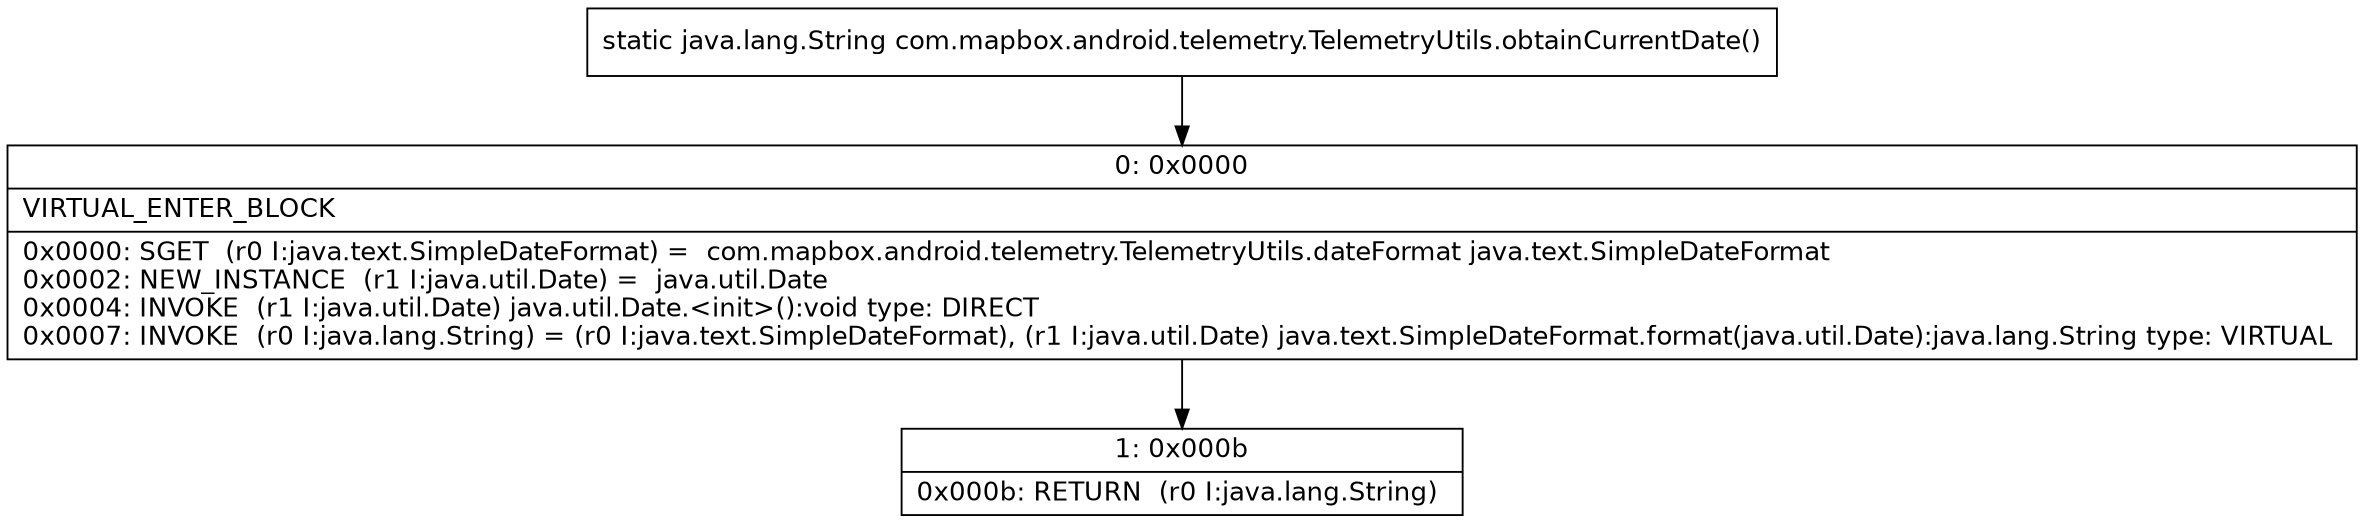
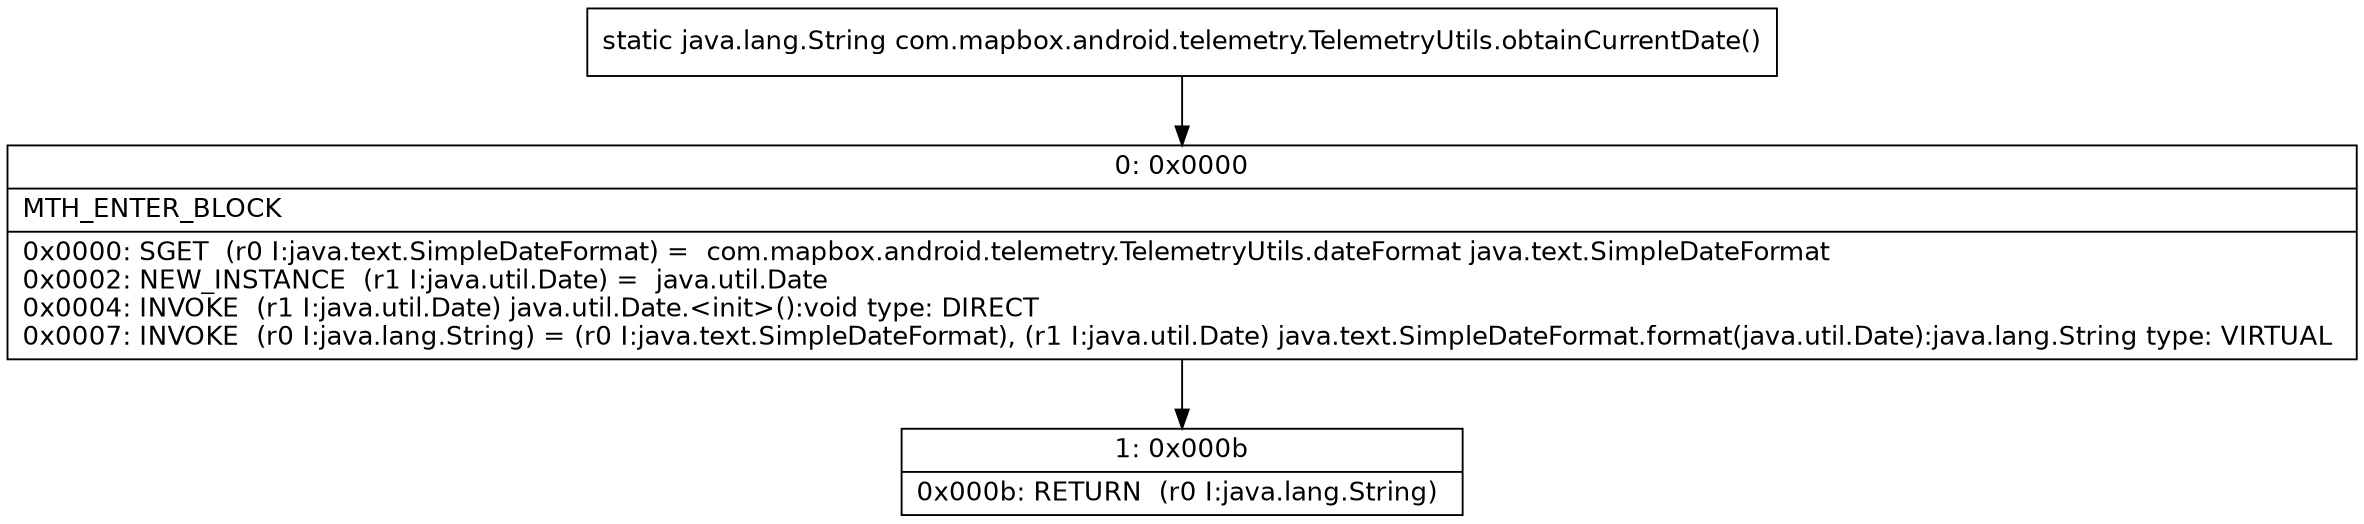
(179, 209) -> (153, 209)
